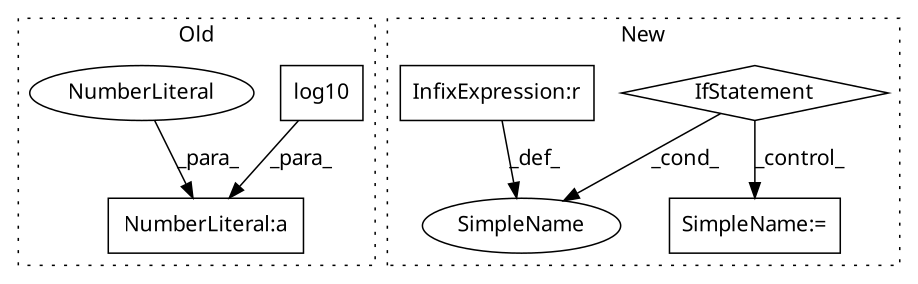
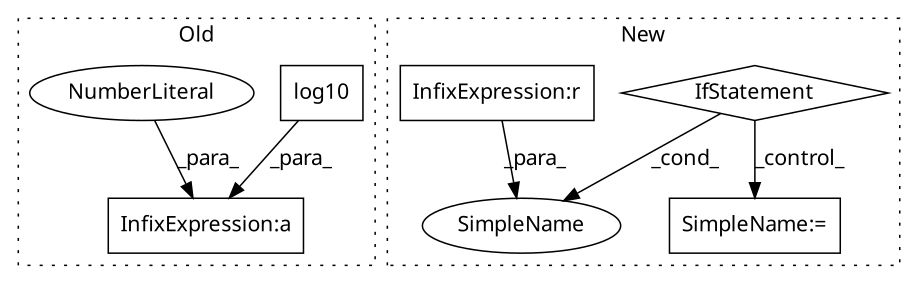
(535, 159) -> (535, 159)
(206, 226) -> (206, 226)
